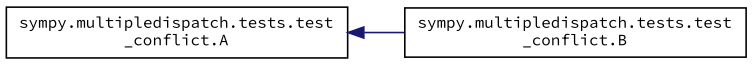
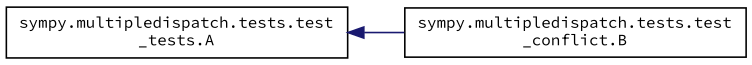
(177, 33) -> (177, 33)
